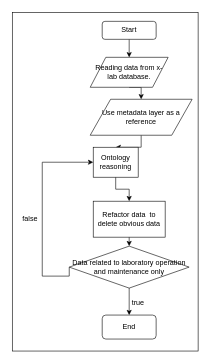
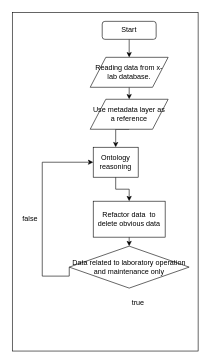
(141, 117) -> (129, 114)
(129, 309) -> none
(129, 327) -> none
